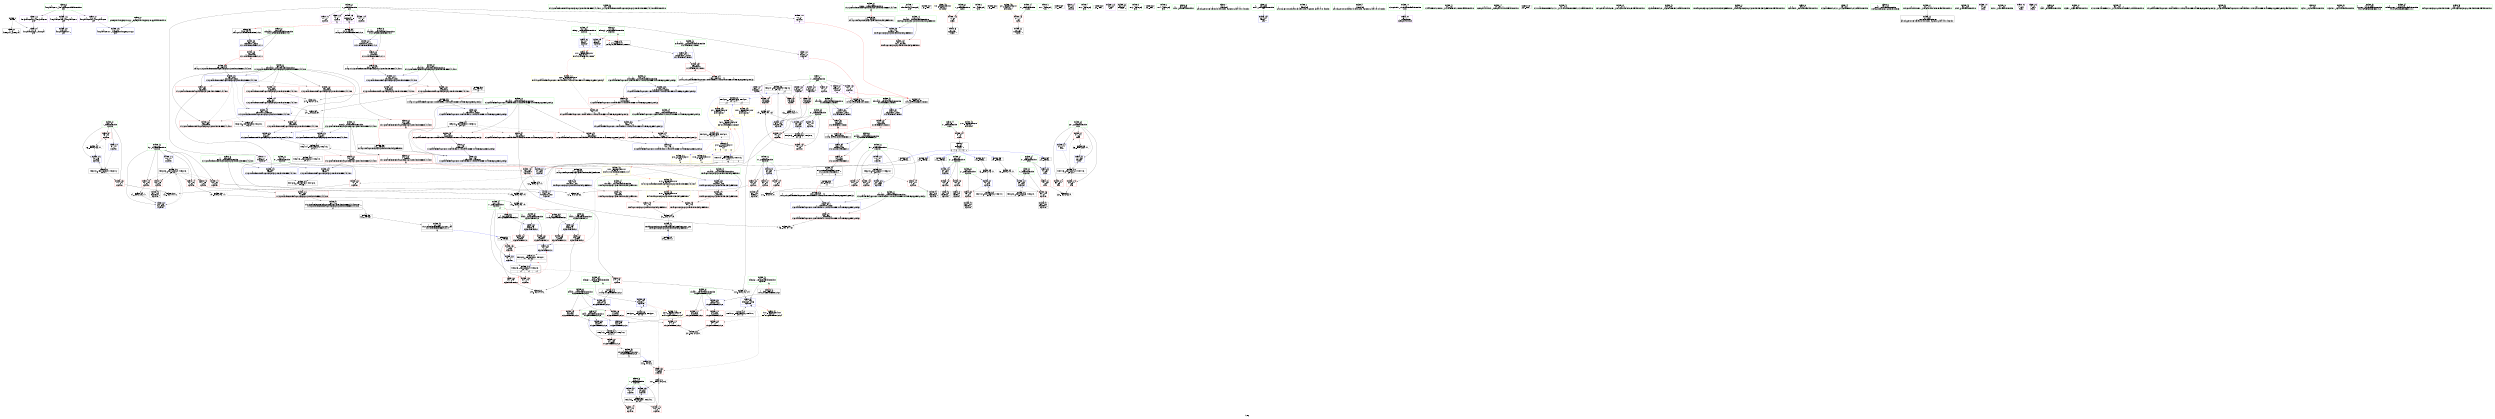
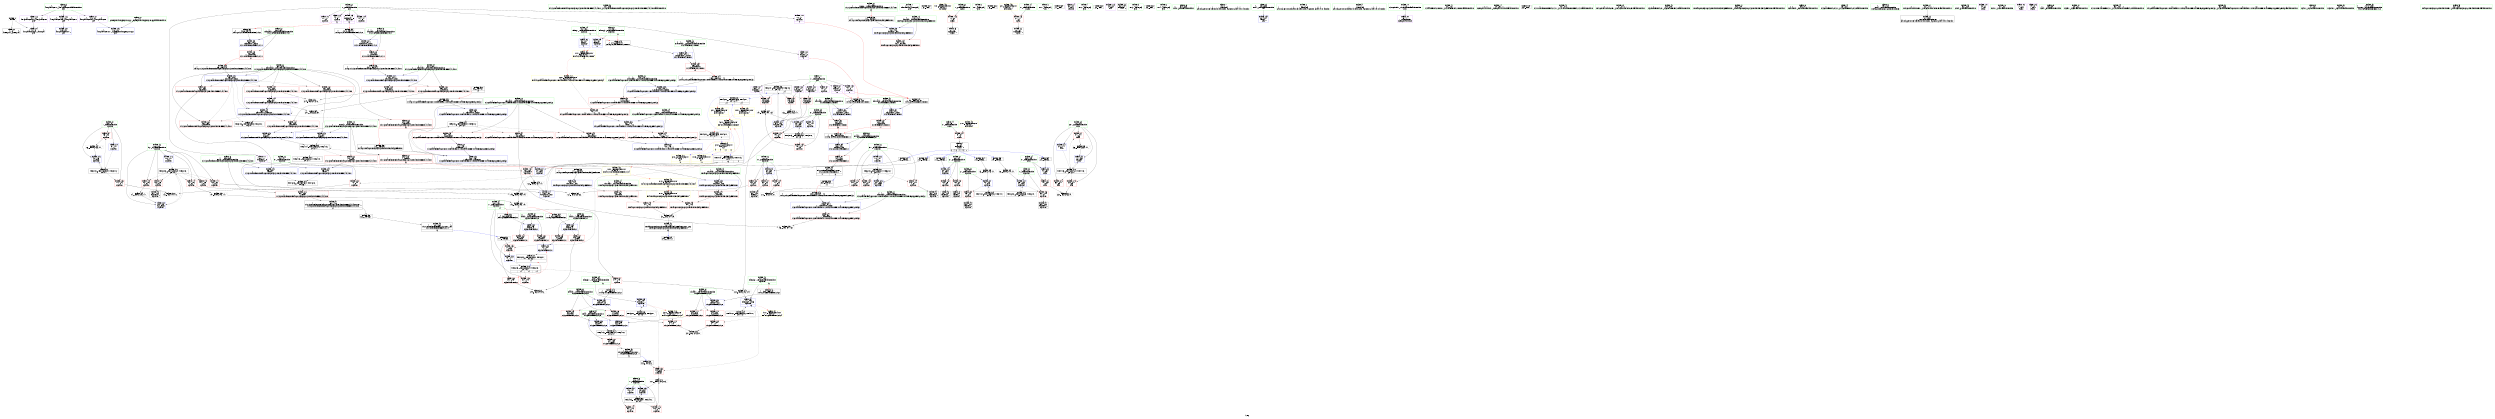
(2402, 7) -> none
